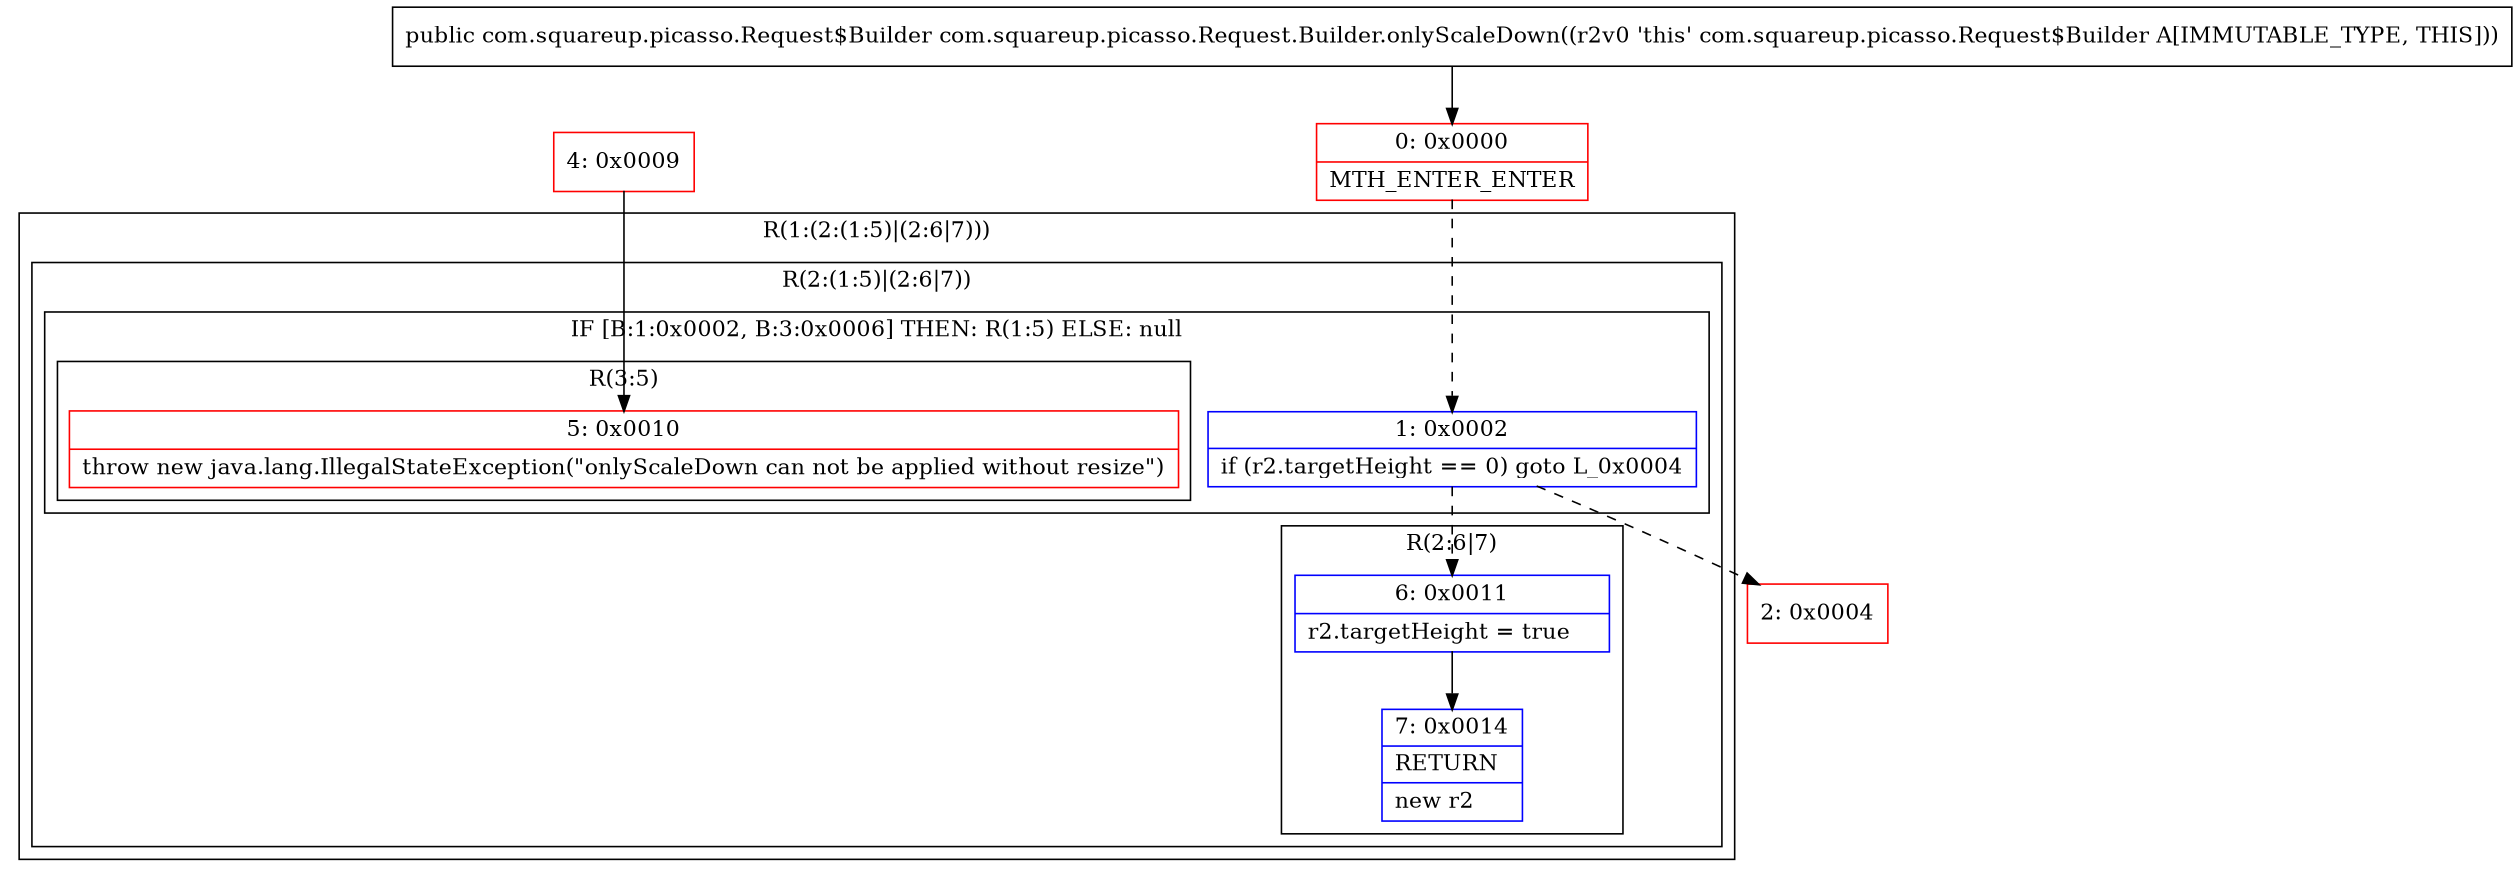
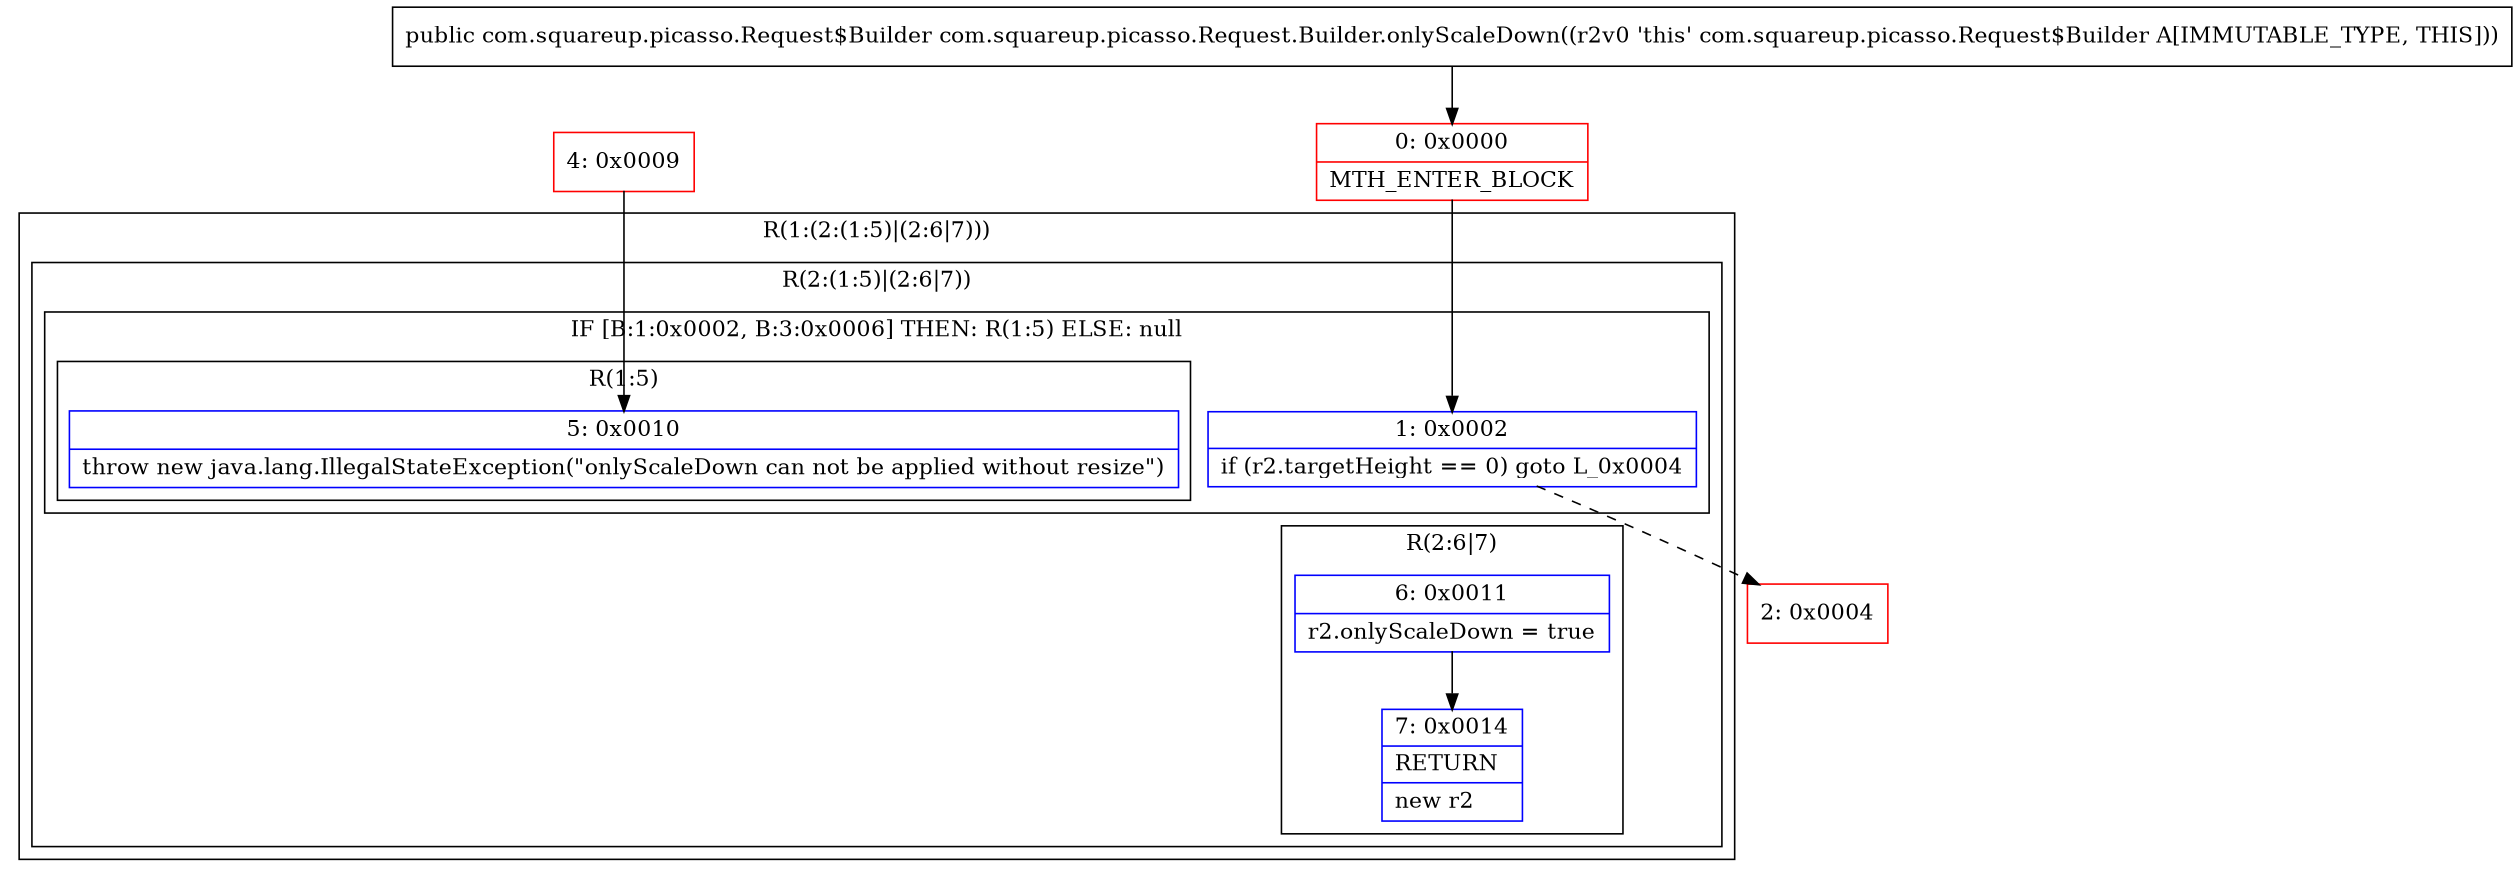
(1452, 180) -> (1452, 180)
(1452, 298) -> (1452, 298)
(624, 380) -> (624, 380)
(624, 449) -> (624, 449)
(1452, 536) -> none
(1439, 632) -> (1452, 632)
